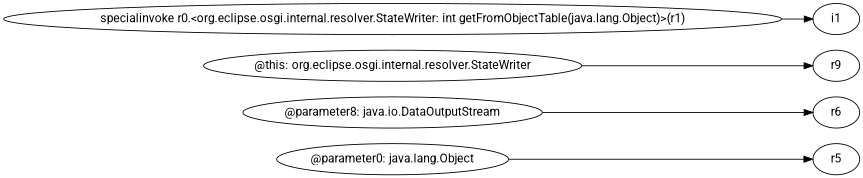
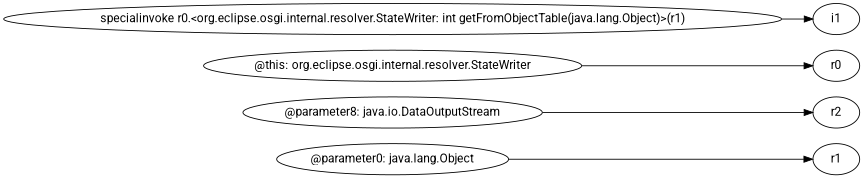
(836, 66) -> (836, 66)
(836, 112) -> (836, 112)
(836, 159) -> (836, 159)
